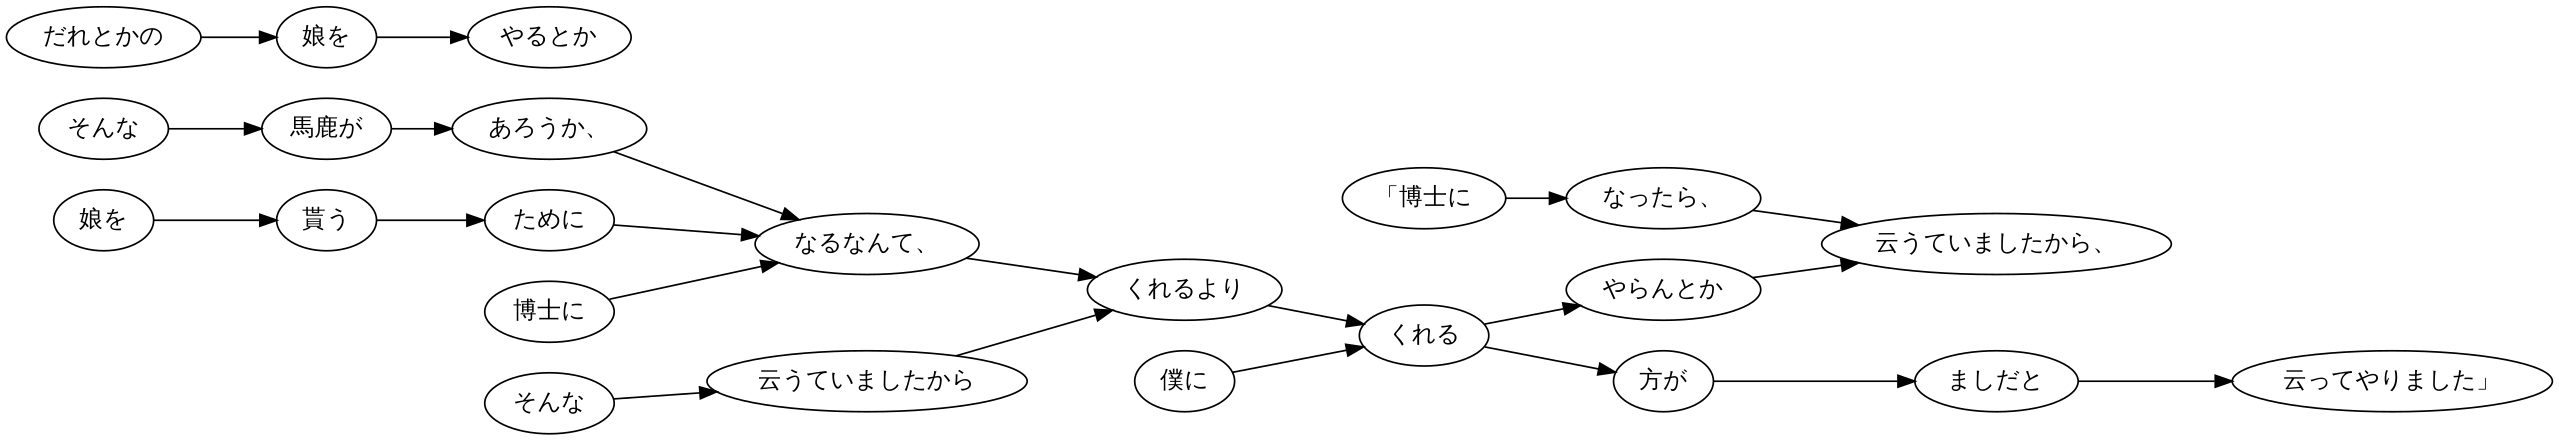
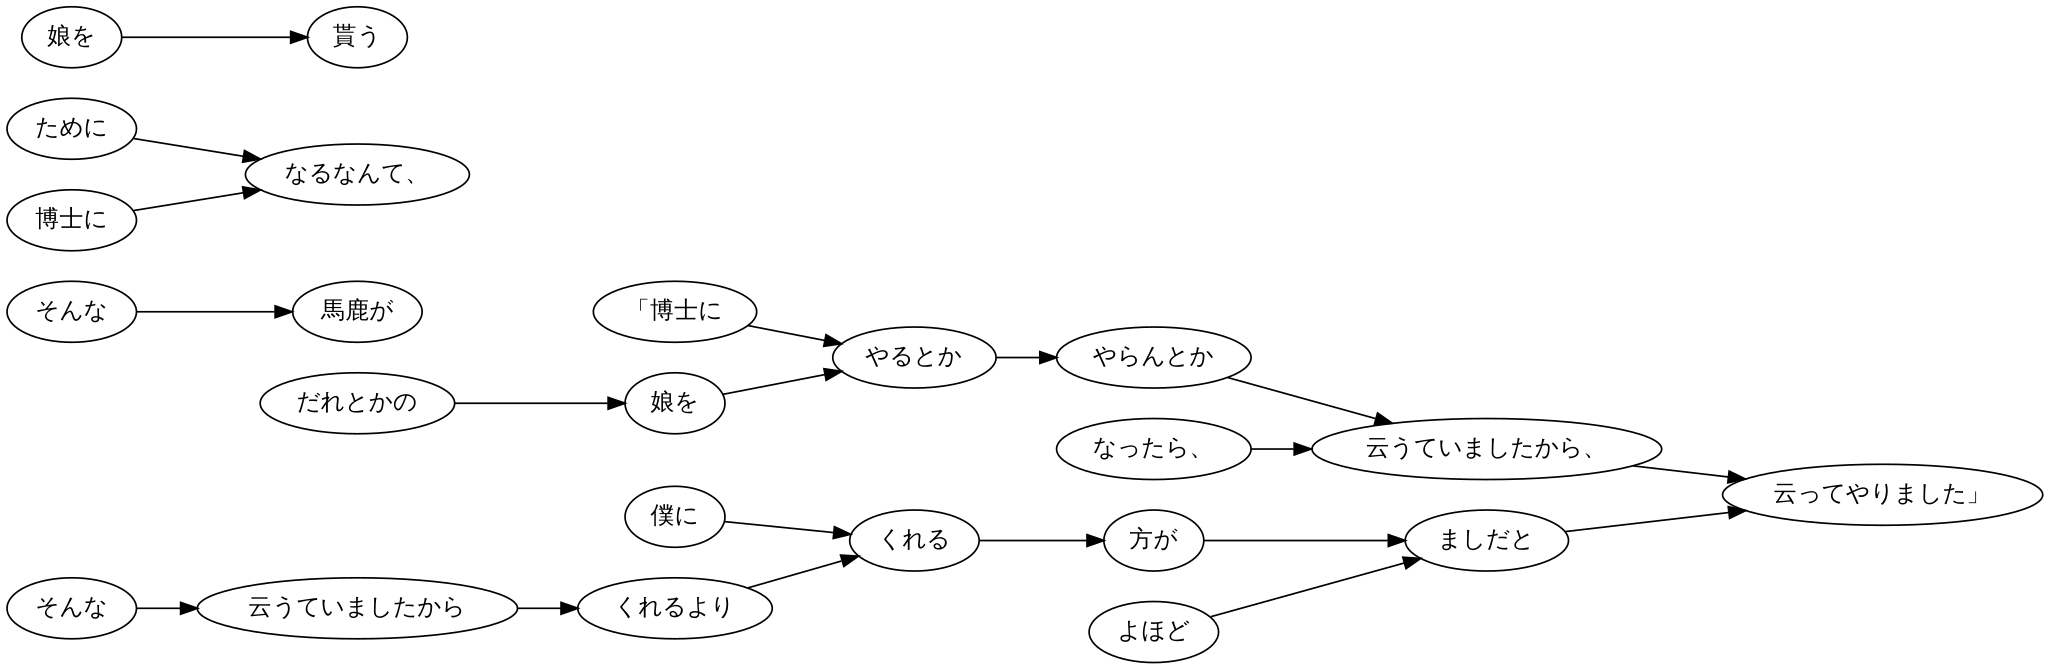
(549, 129) -> none
(1527, 198) -> (786, 333)
(422, 220) -> none
(1023, 266) -> none
(1524, 316) -> (1018, 358)
none -> (1681, 471)
none -> (1154, 632)
